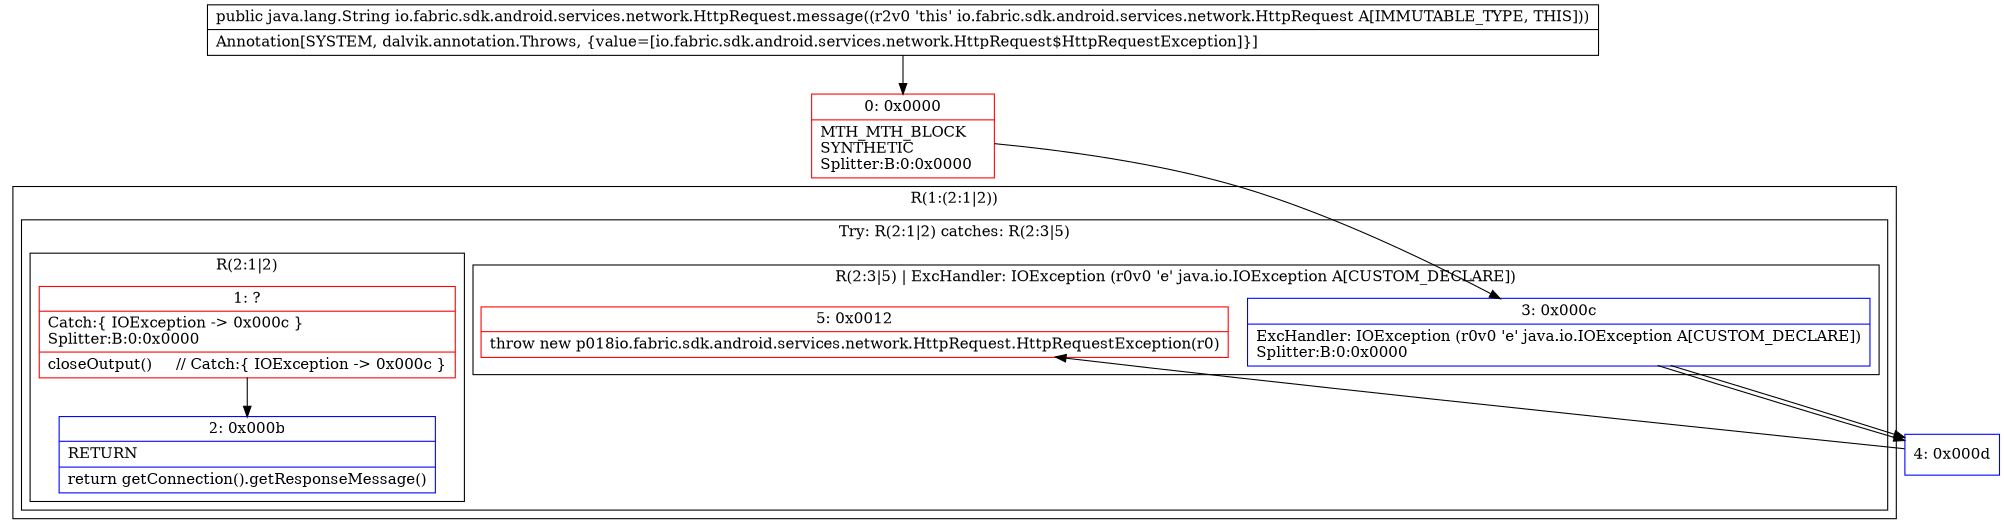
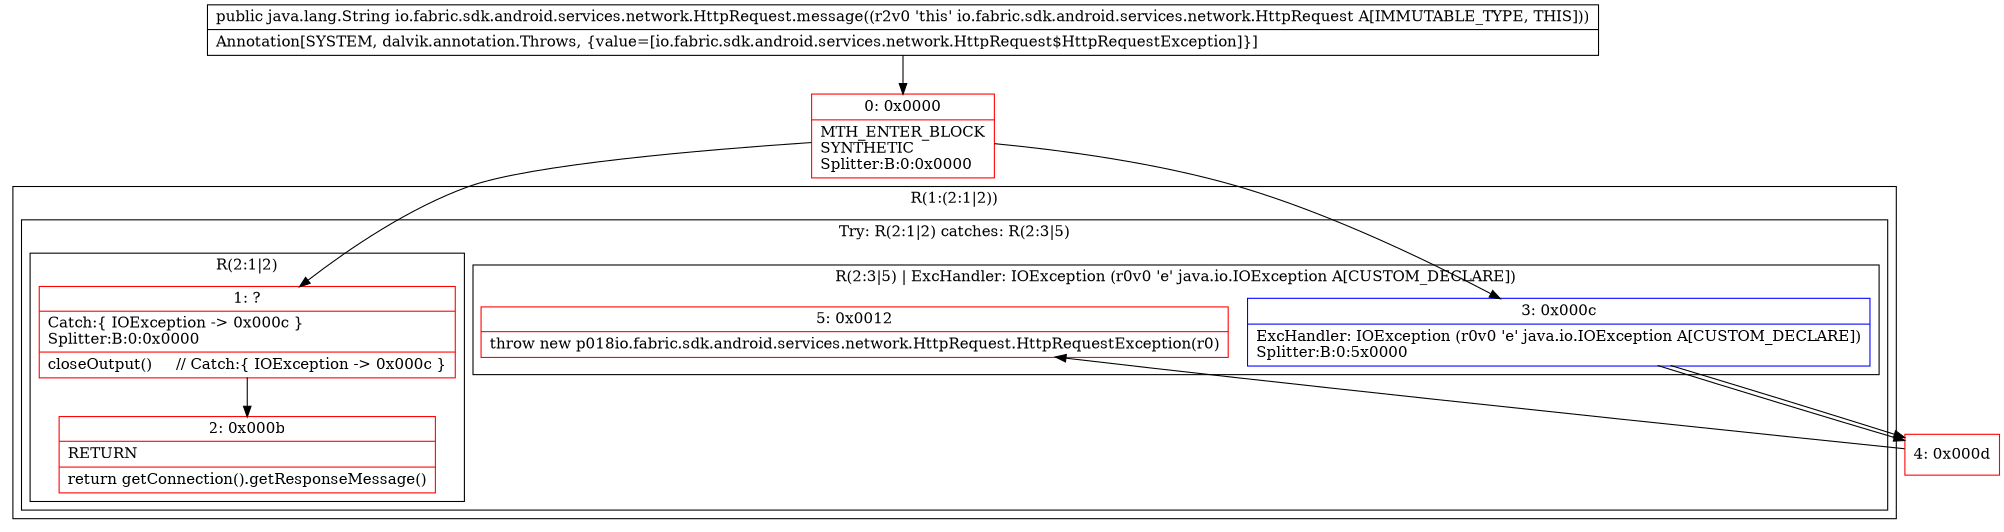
(893, 132) -> (903, 132)
none -> (547, 169)
(1332, 353) -> (1332, 353)
(247, 455) -> (247, 455)
(1952, 455) -> (1952, 455)
